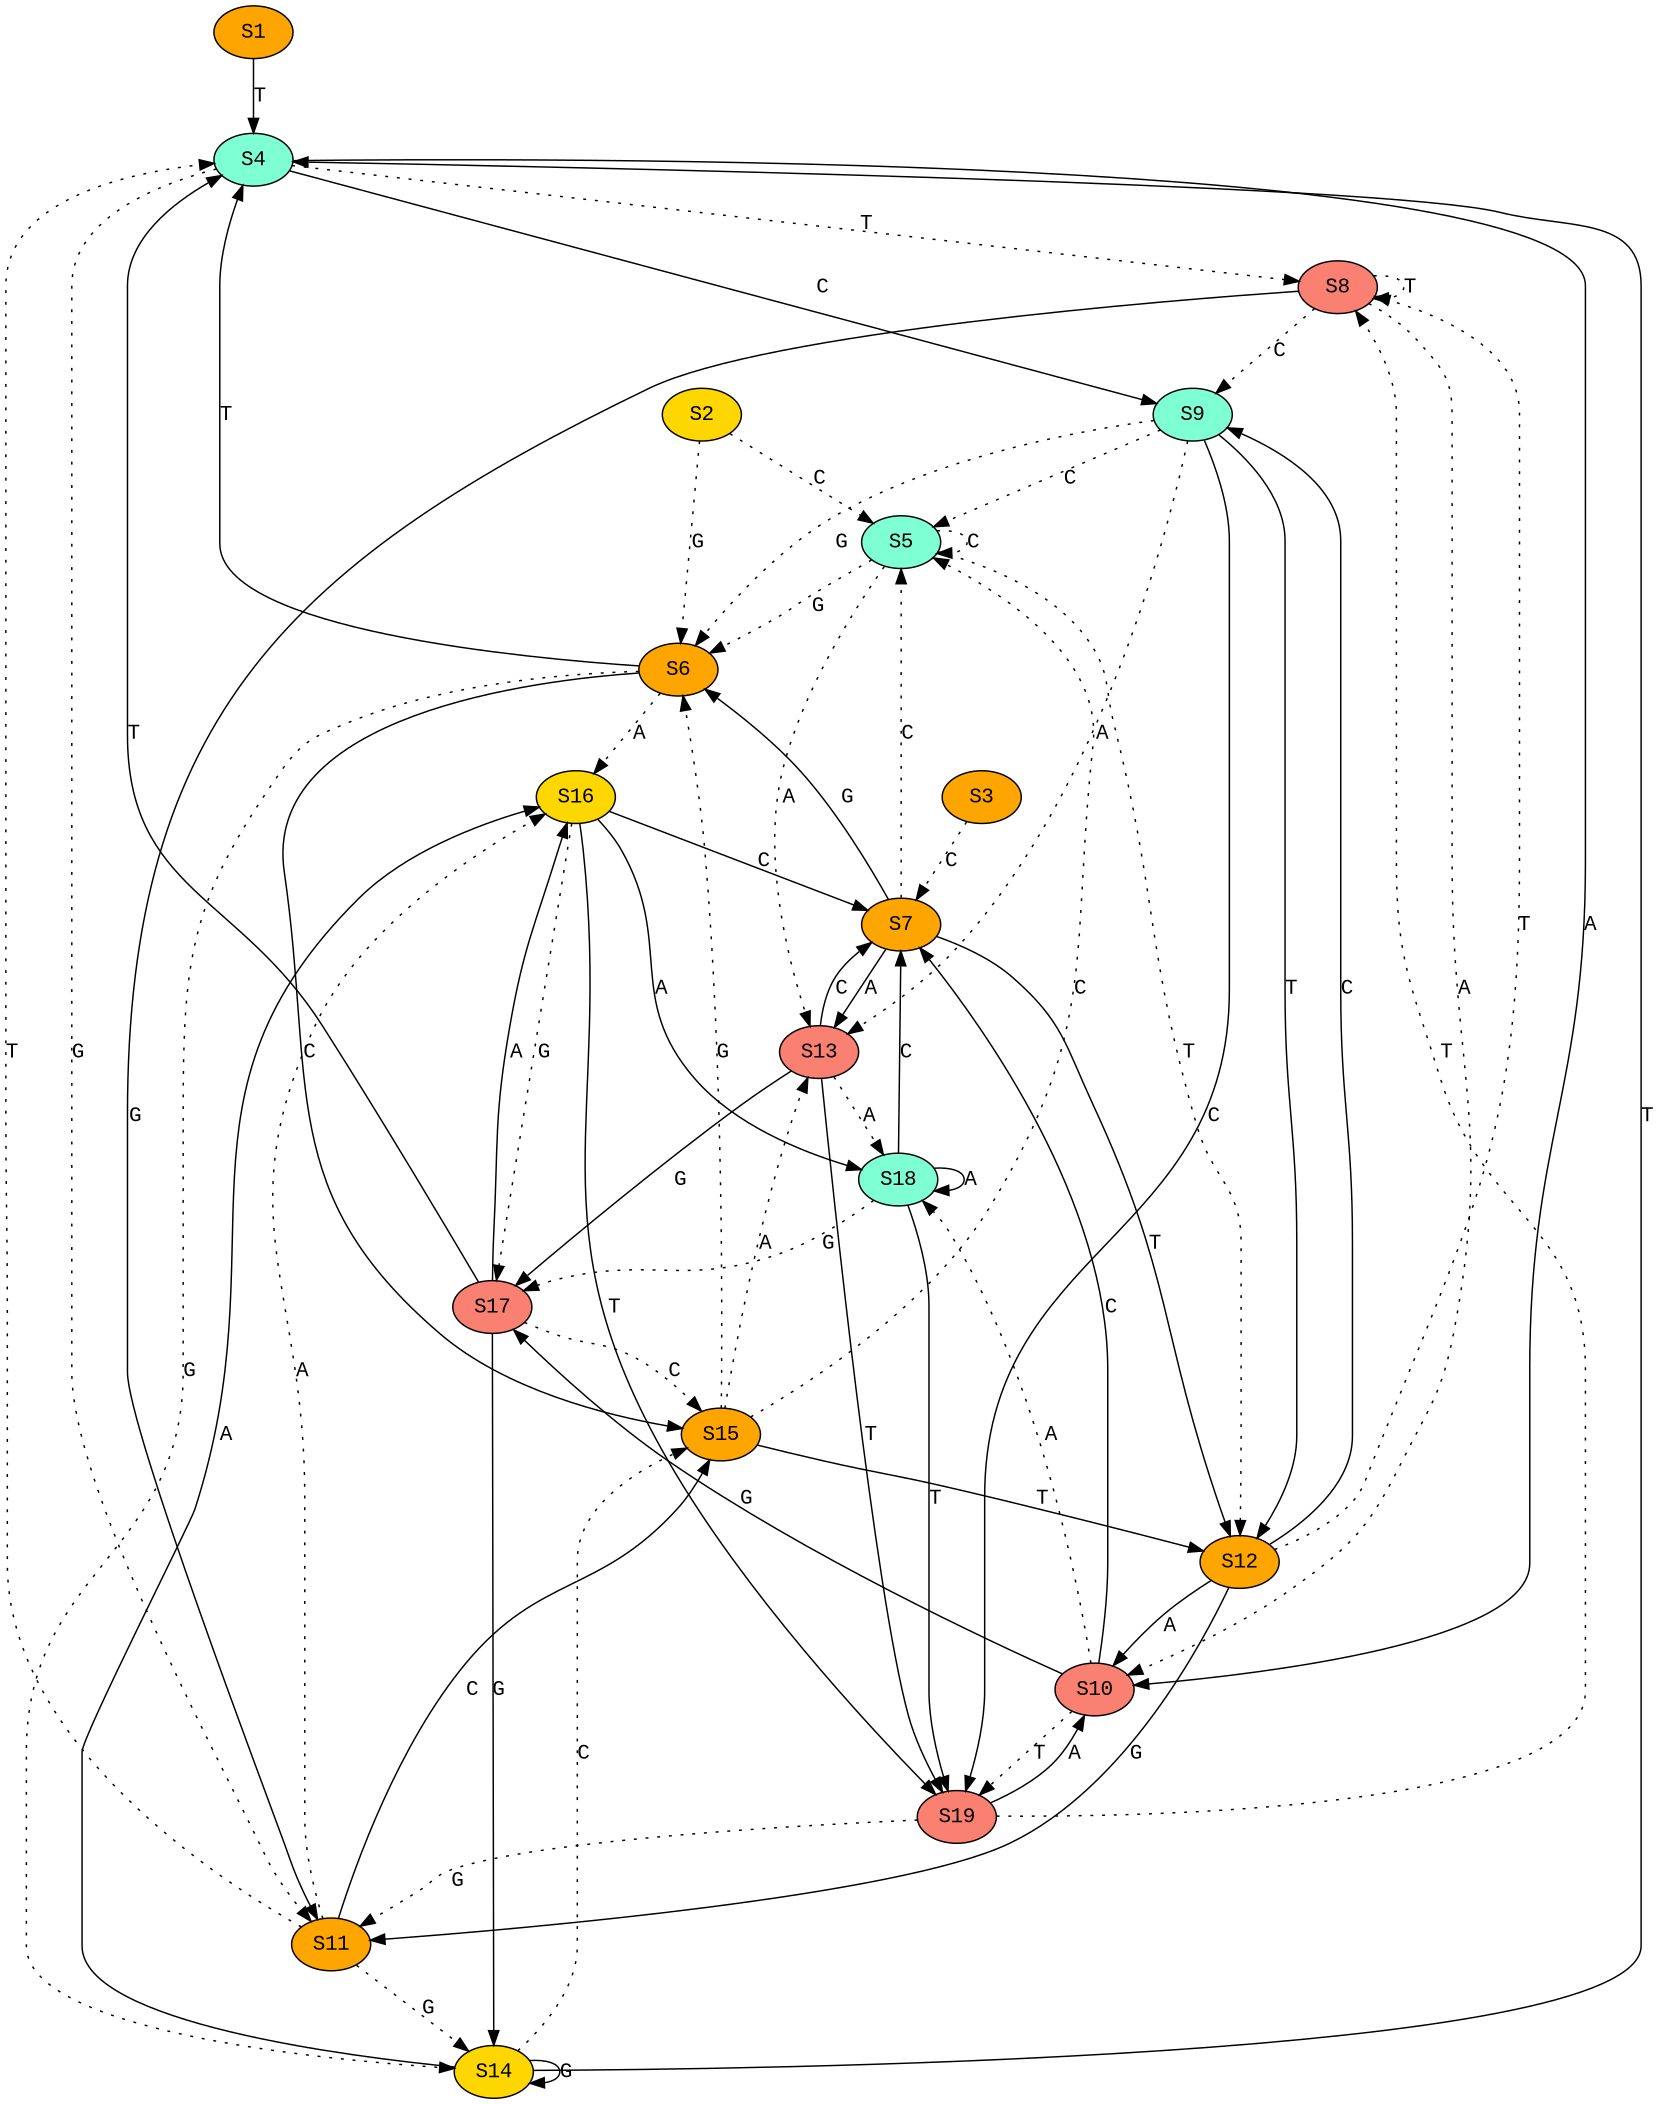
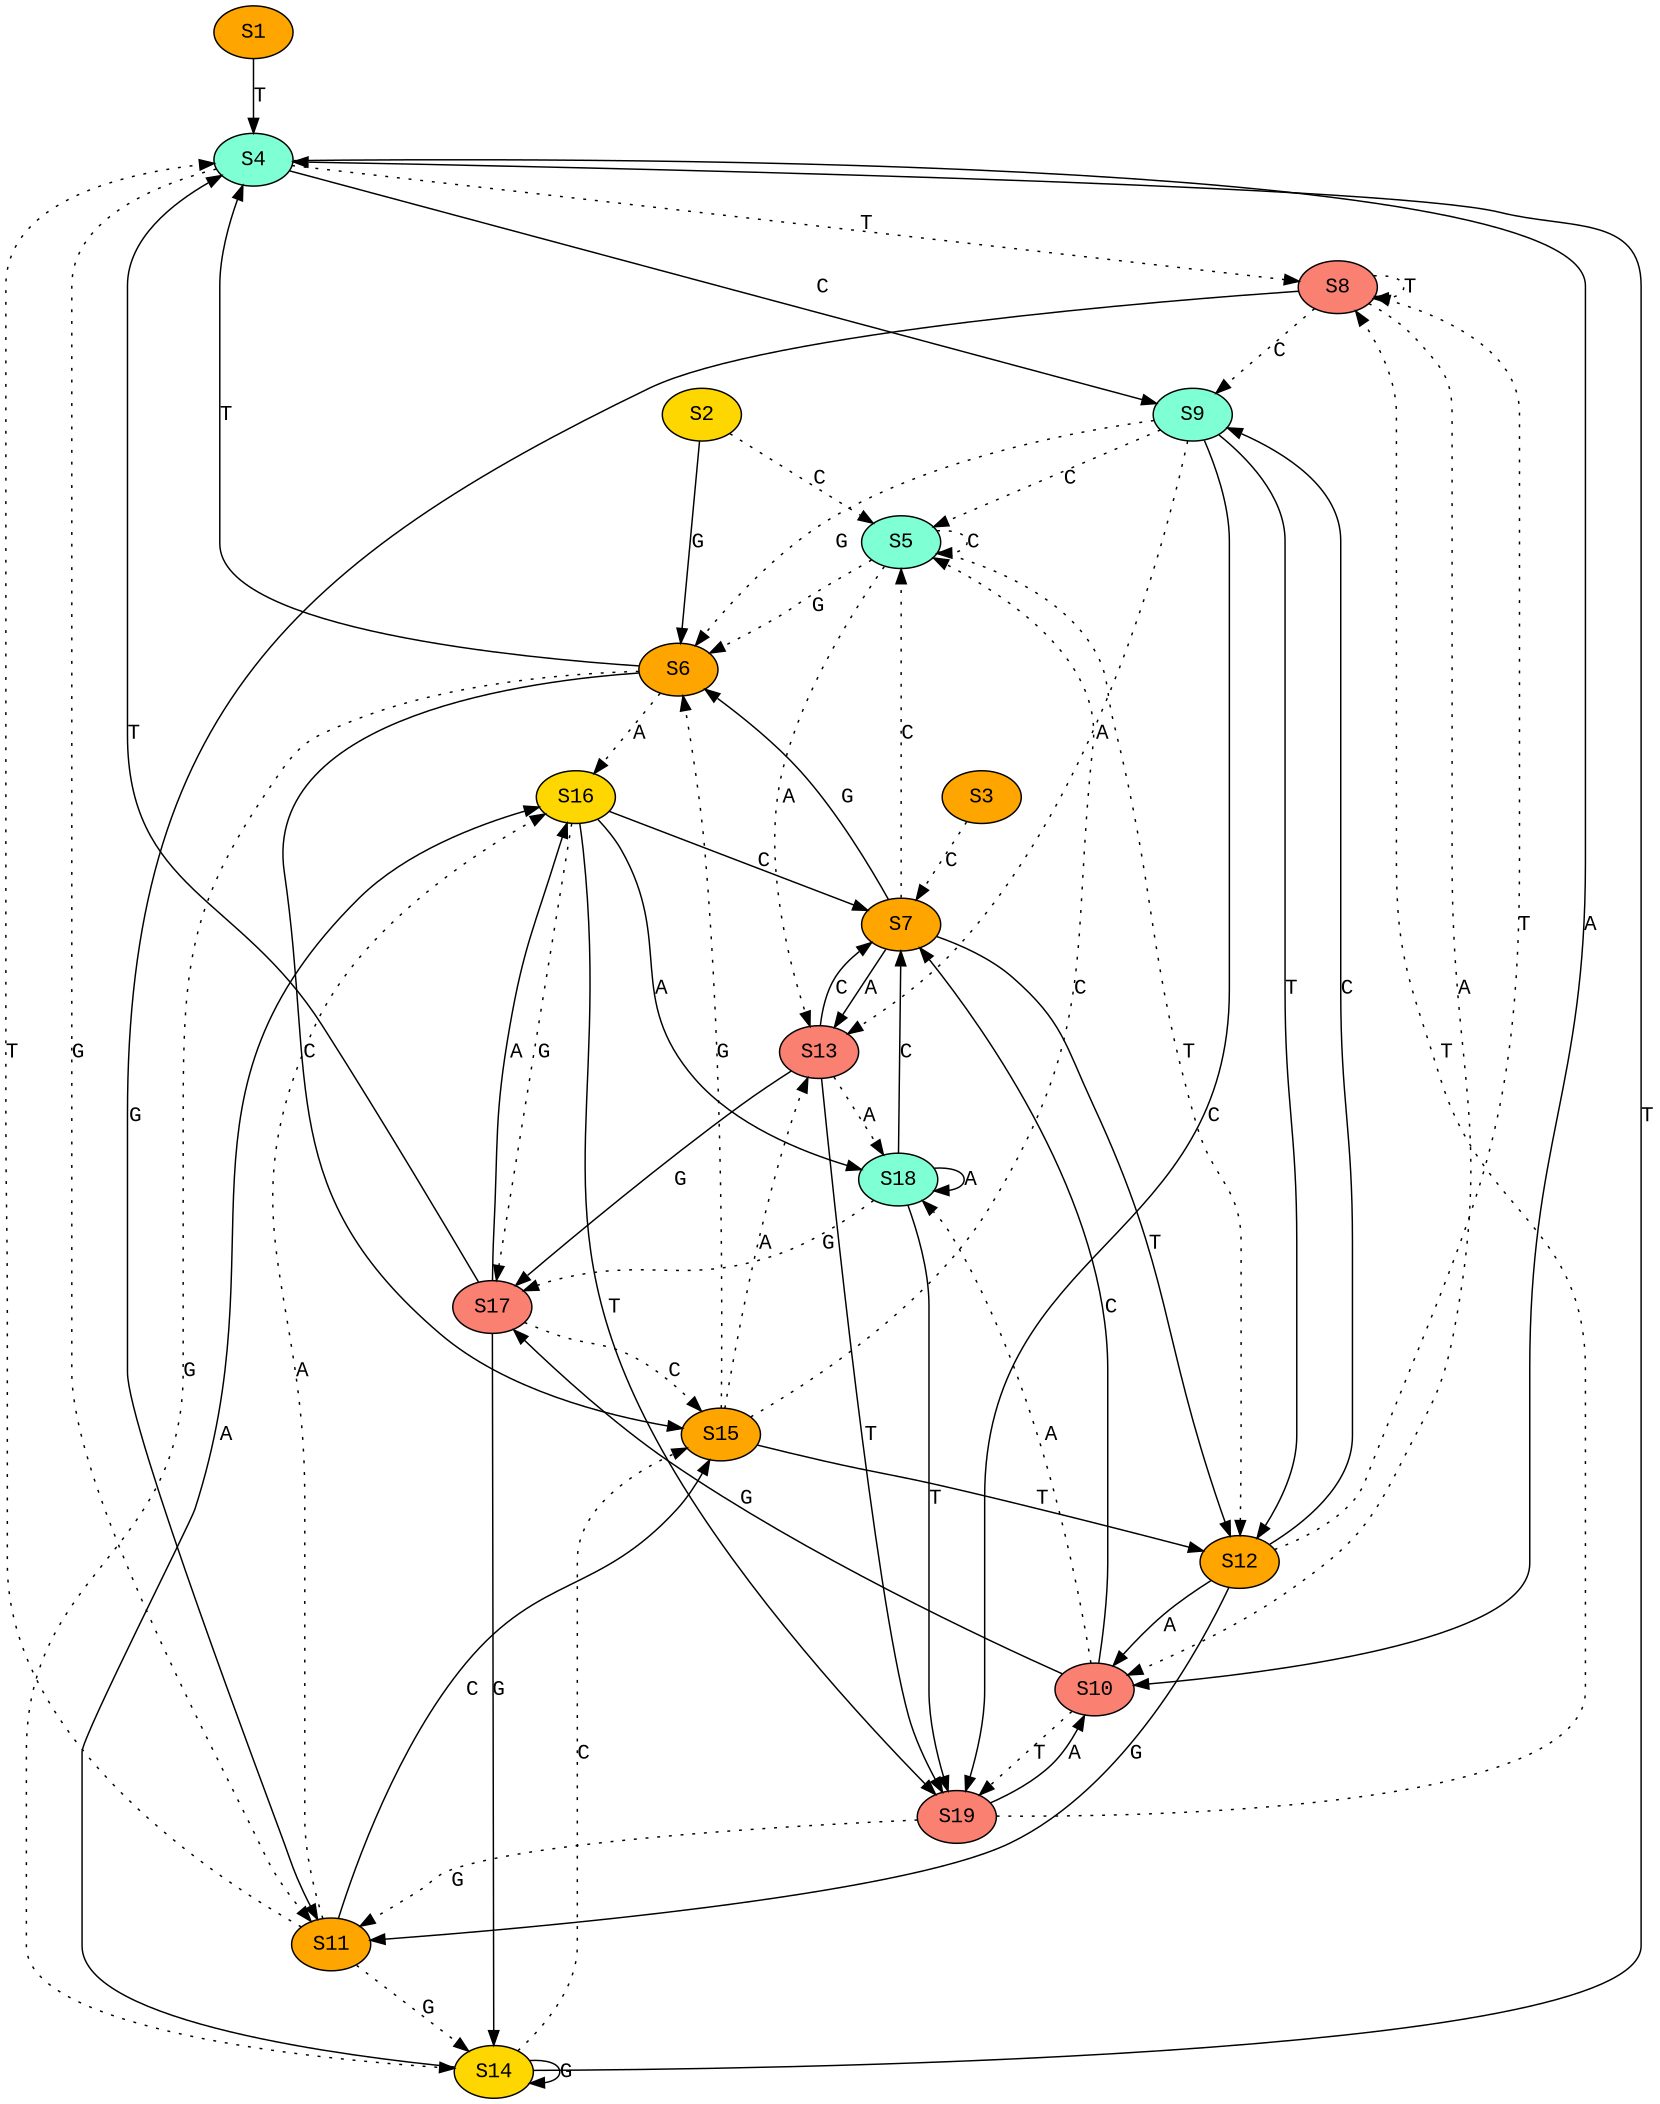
(691, 535) -> (691, 535)
